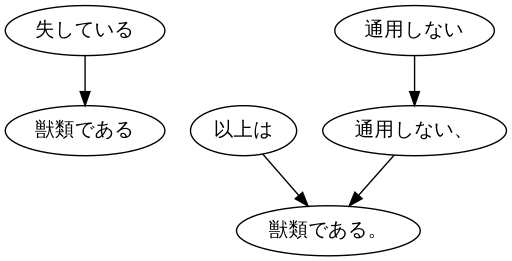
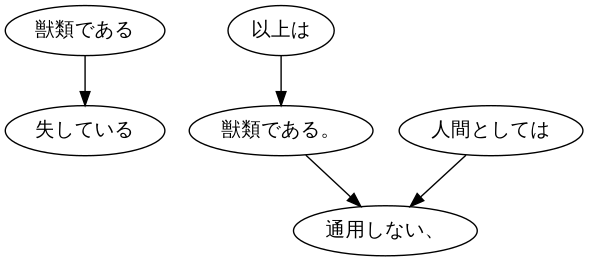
(415, 31) -> (491, 131)
(85, 74) -> (85, 74)
(376, 175) -> (328, 176)
